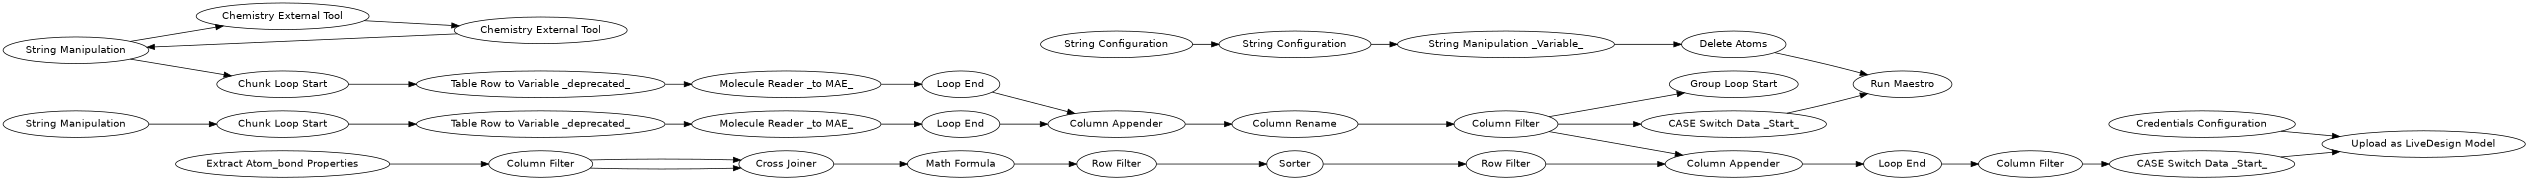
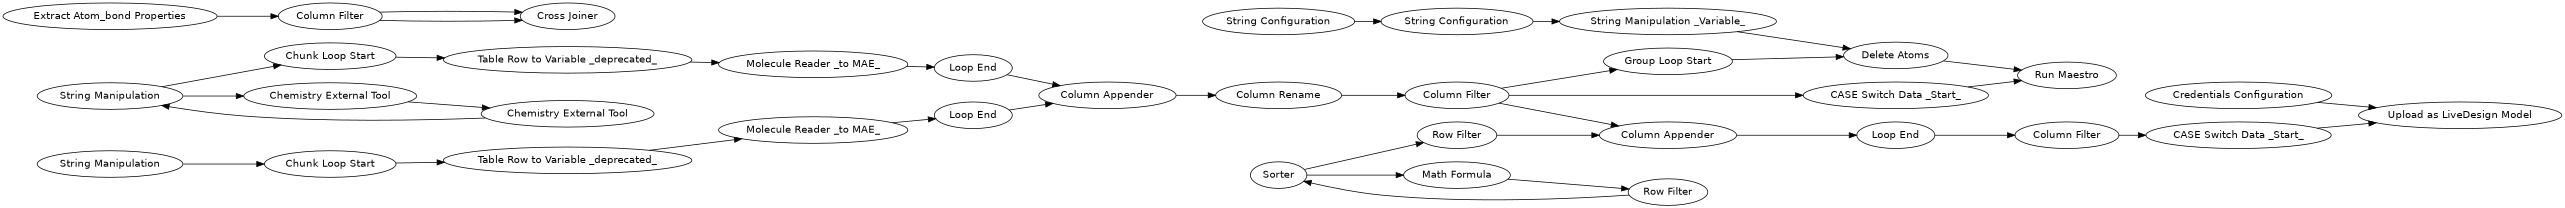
none -> (1784, 58)
(867, 164) -> (1352, 175)
